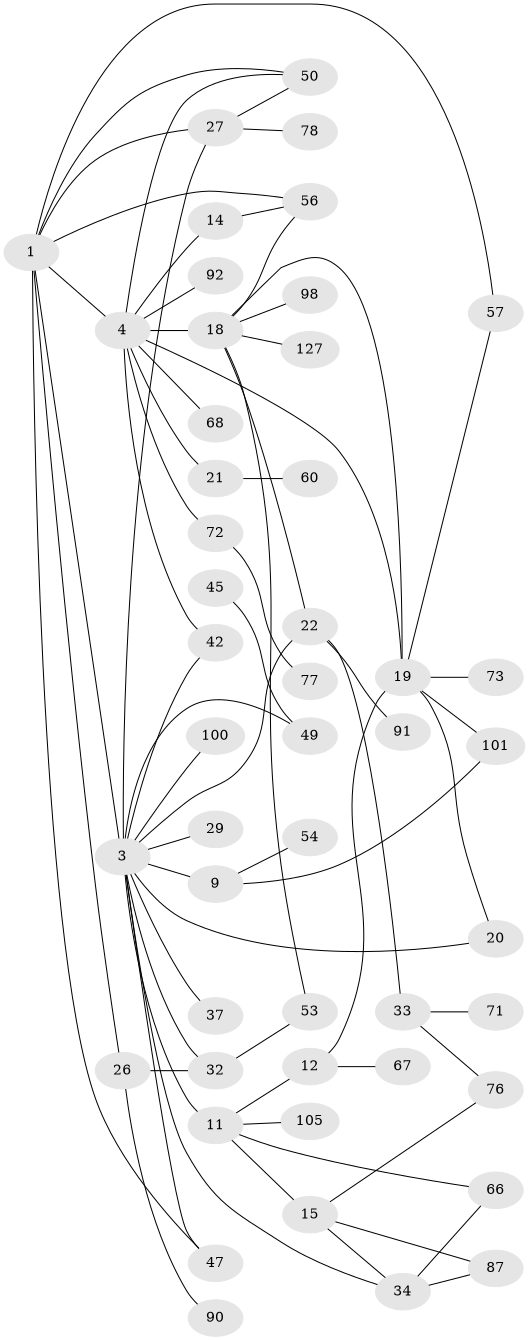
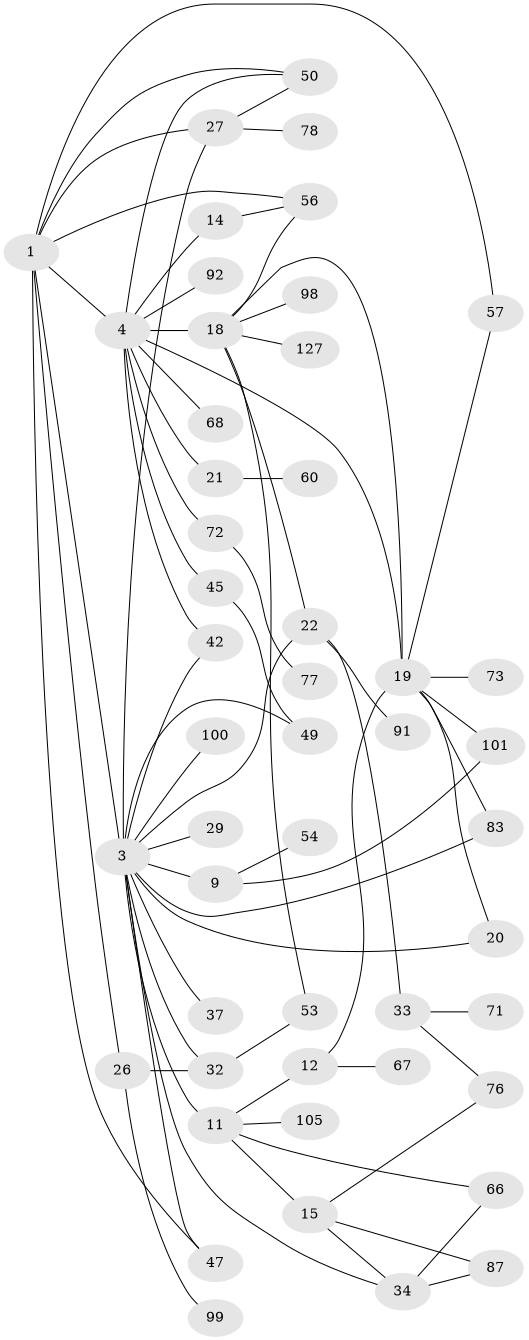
none -> (148, 466)
none -> (496, 828)
(216, 1318) -> (216, 1318)
